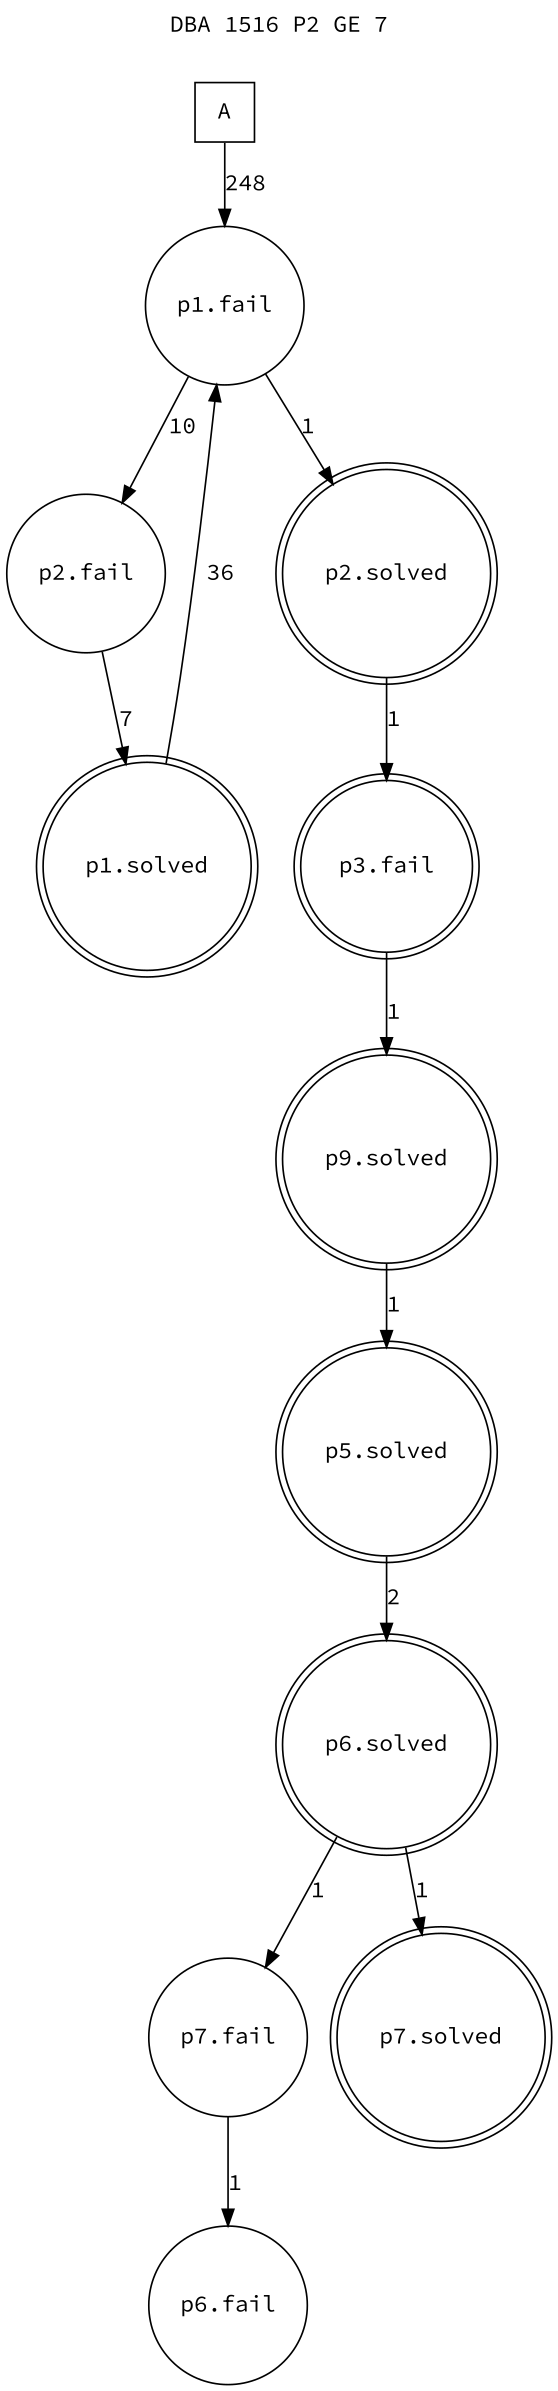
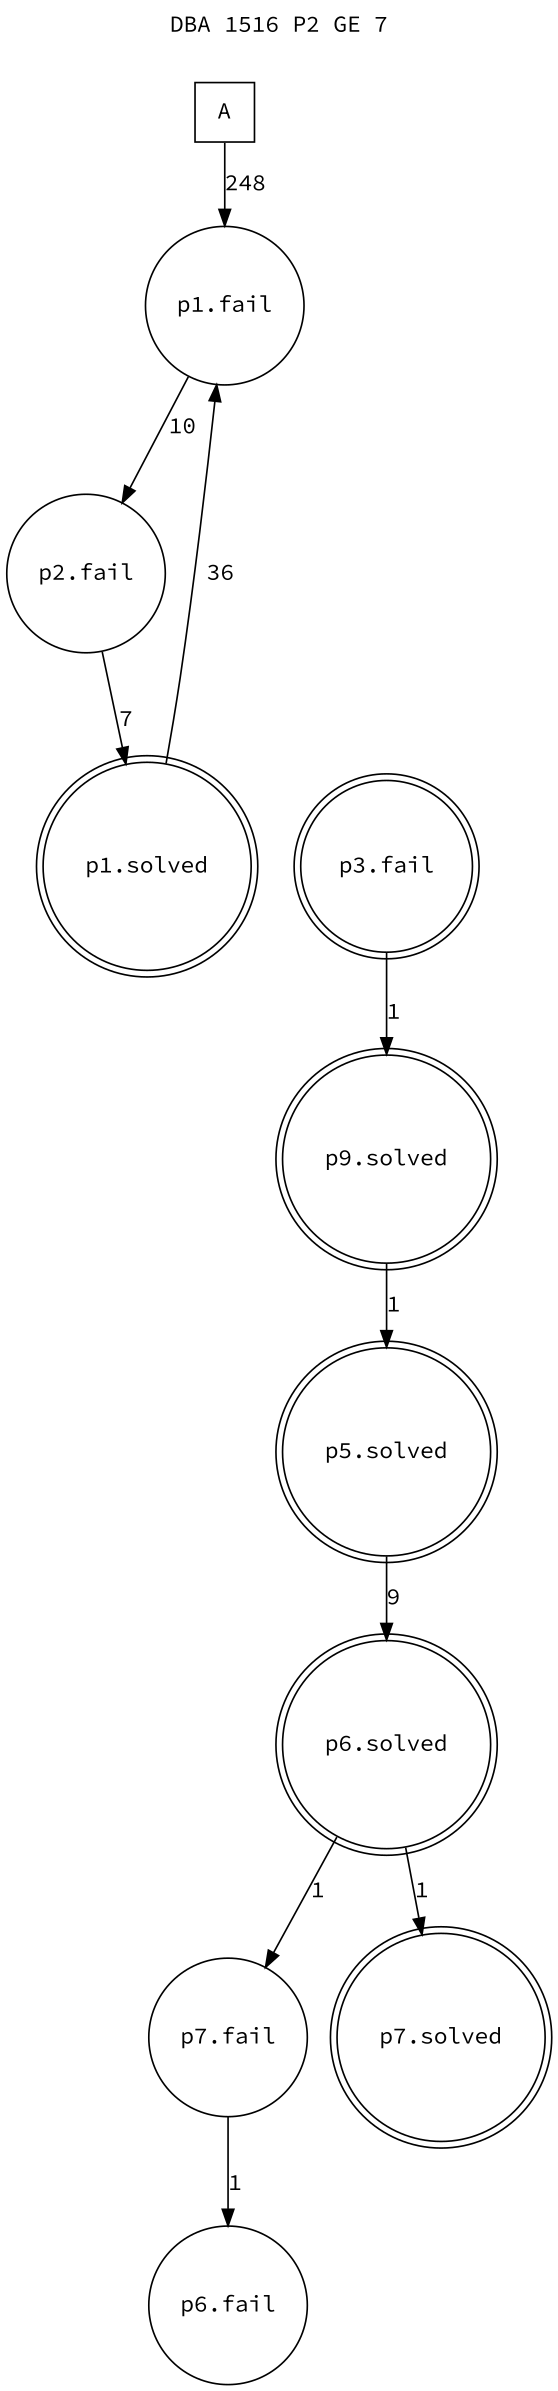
(387, 574) -> none
(394, 1598) -> (394, 1598)
